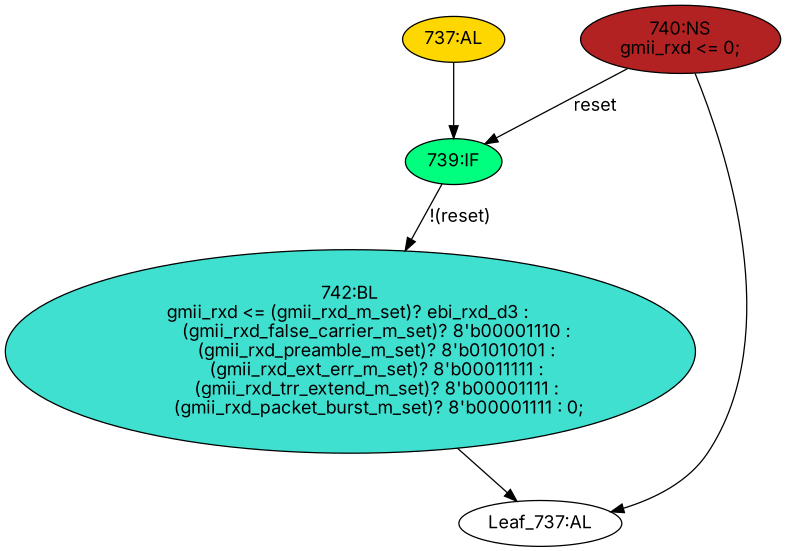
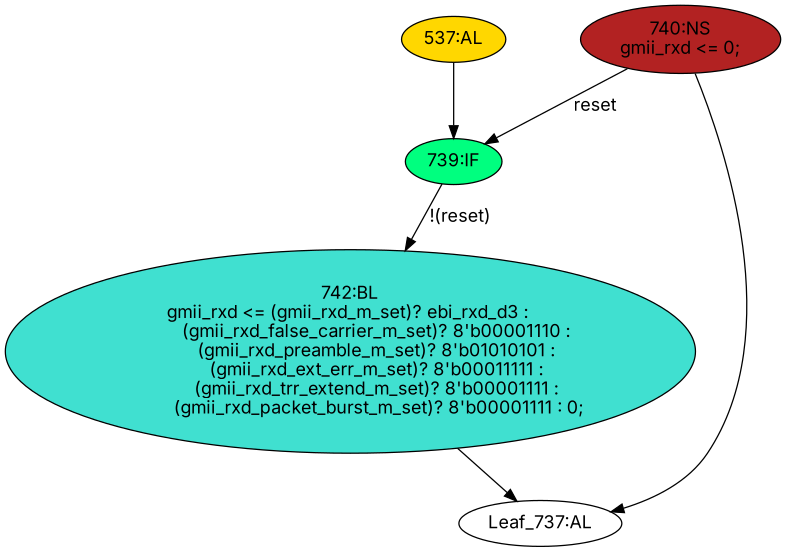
(454, 39) -> (454, 39)
